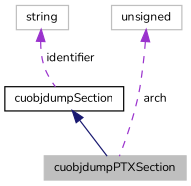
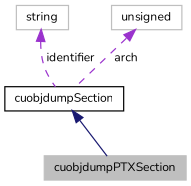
(137, 100) -> (101, 63)
